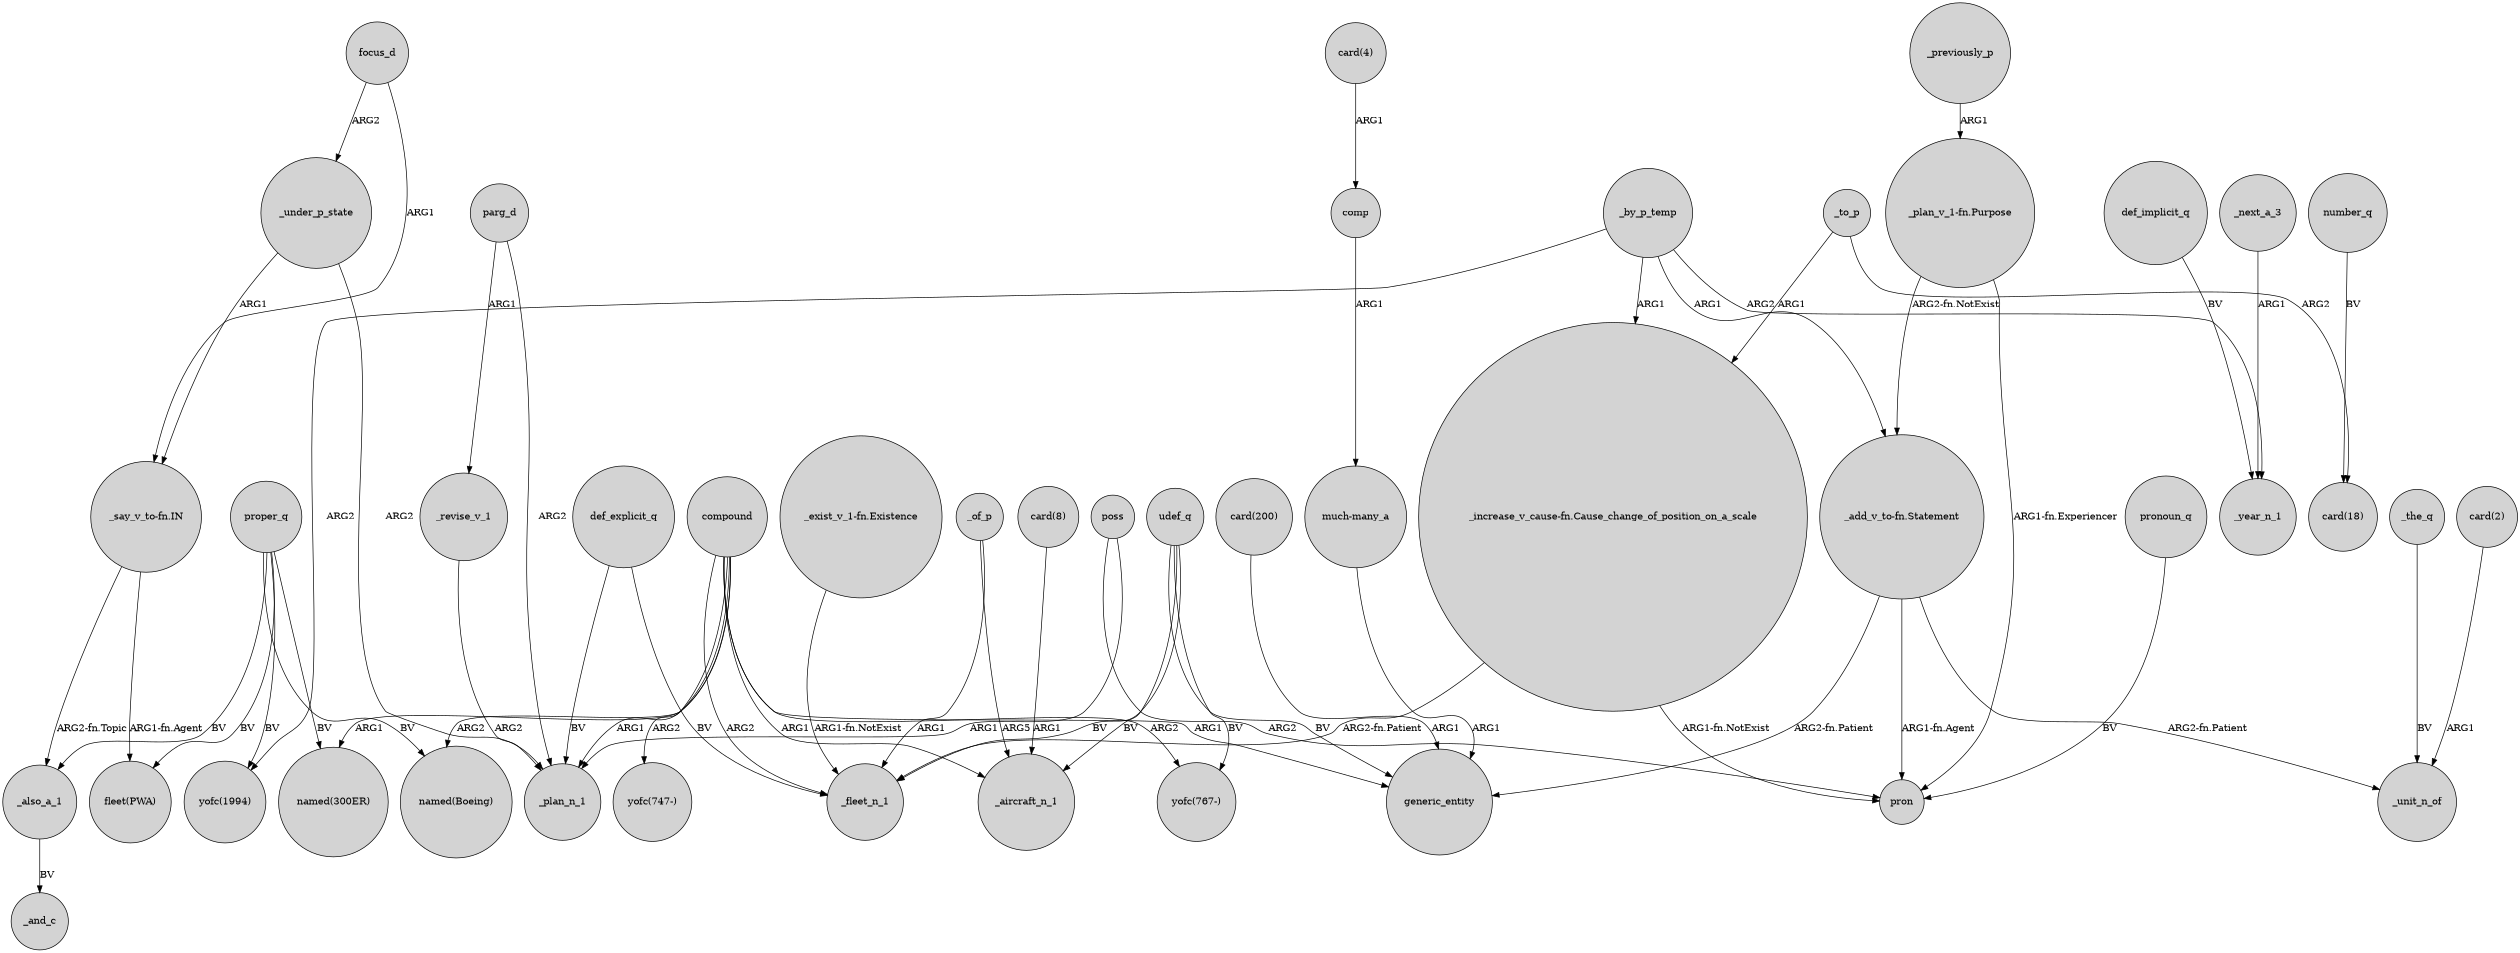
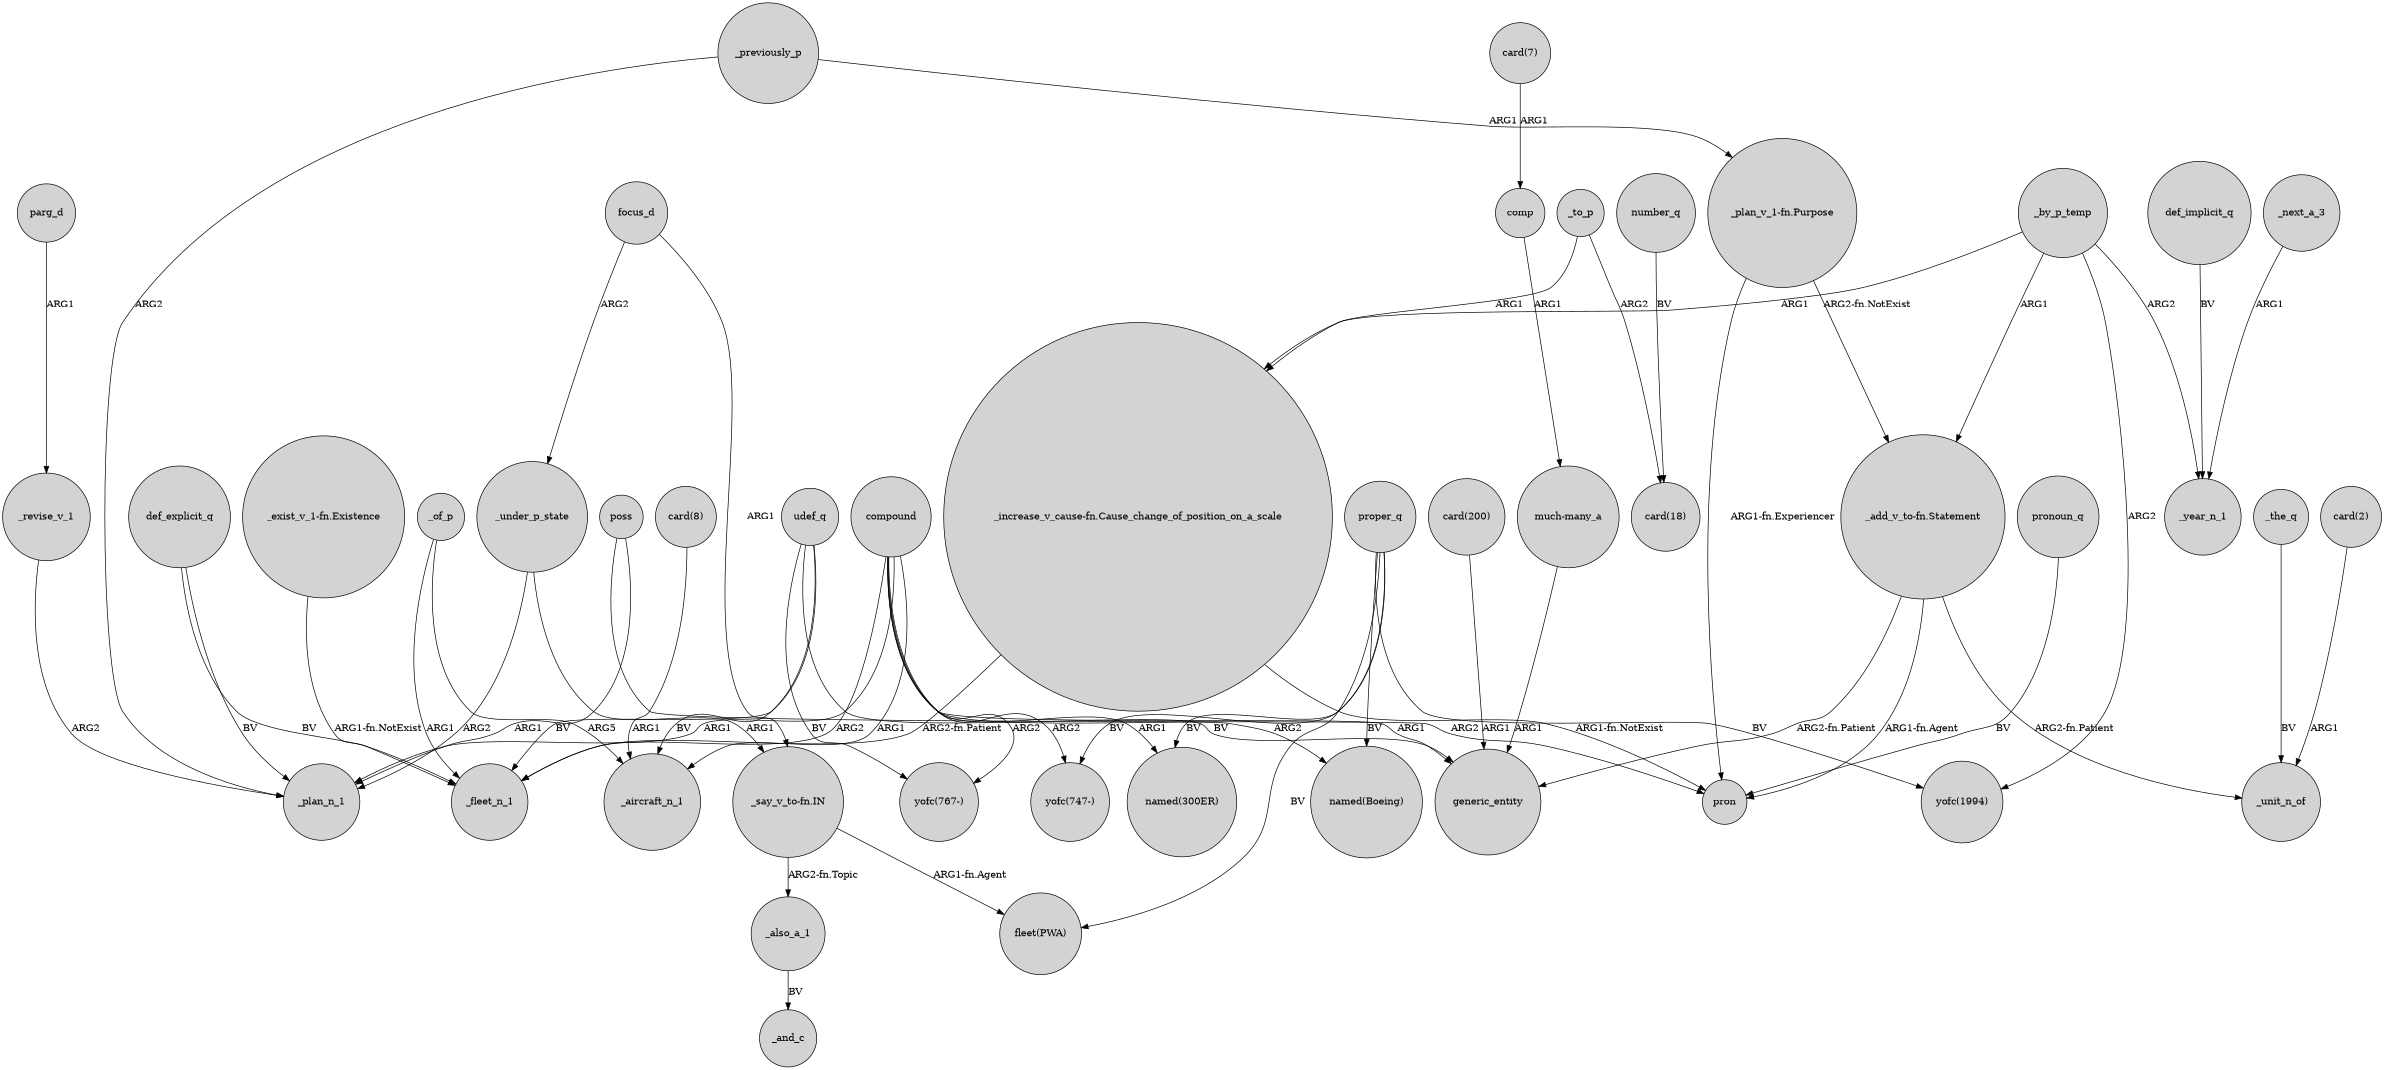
(1356, 53) -> (1520, 53)
(528, 500) -> (155, 285)
(220, 716) -> (1187, 716)
